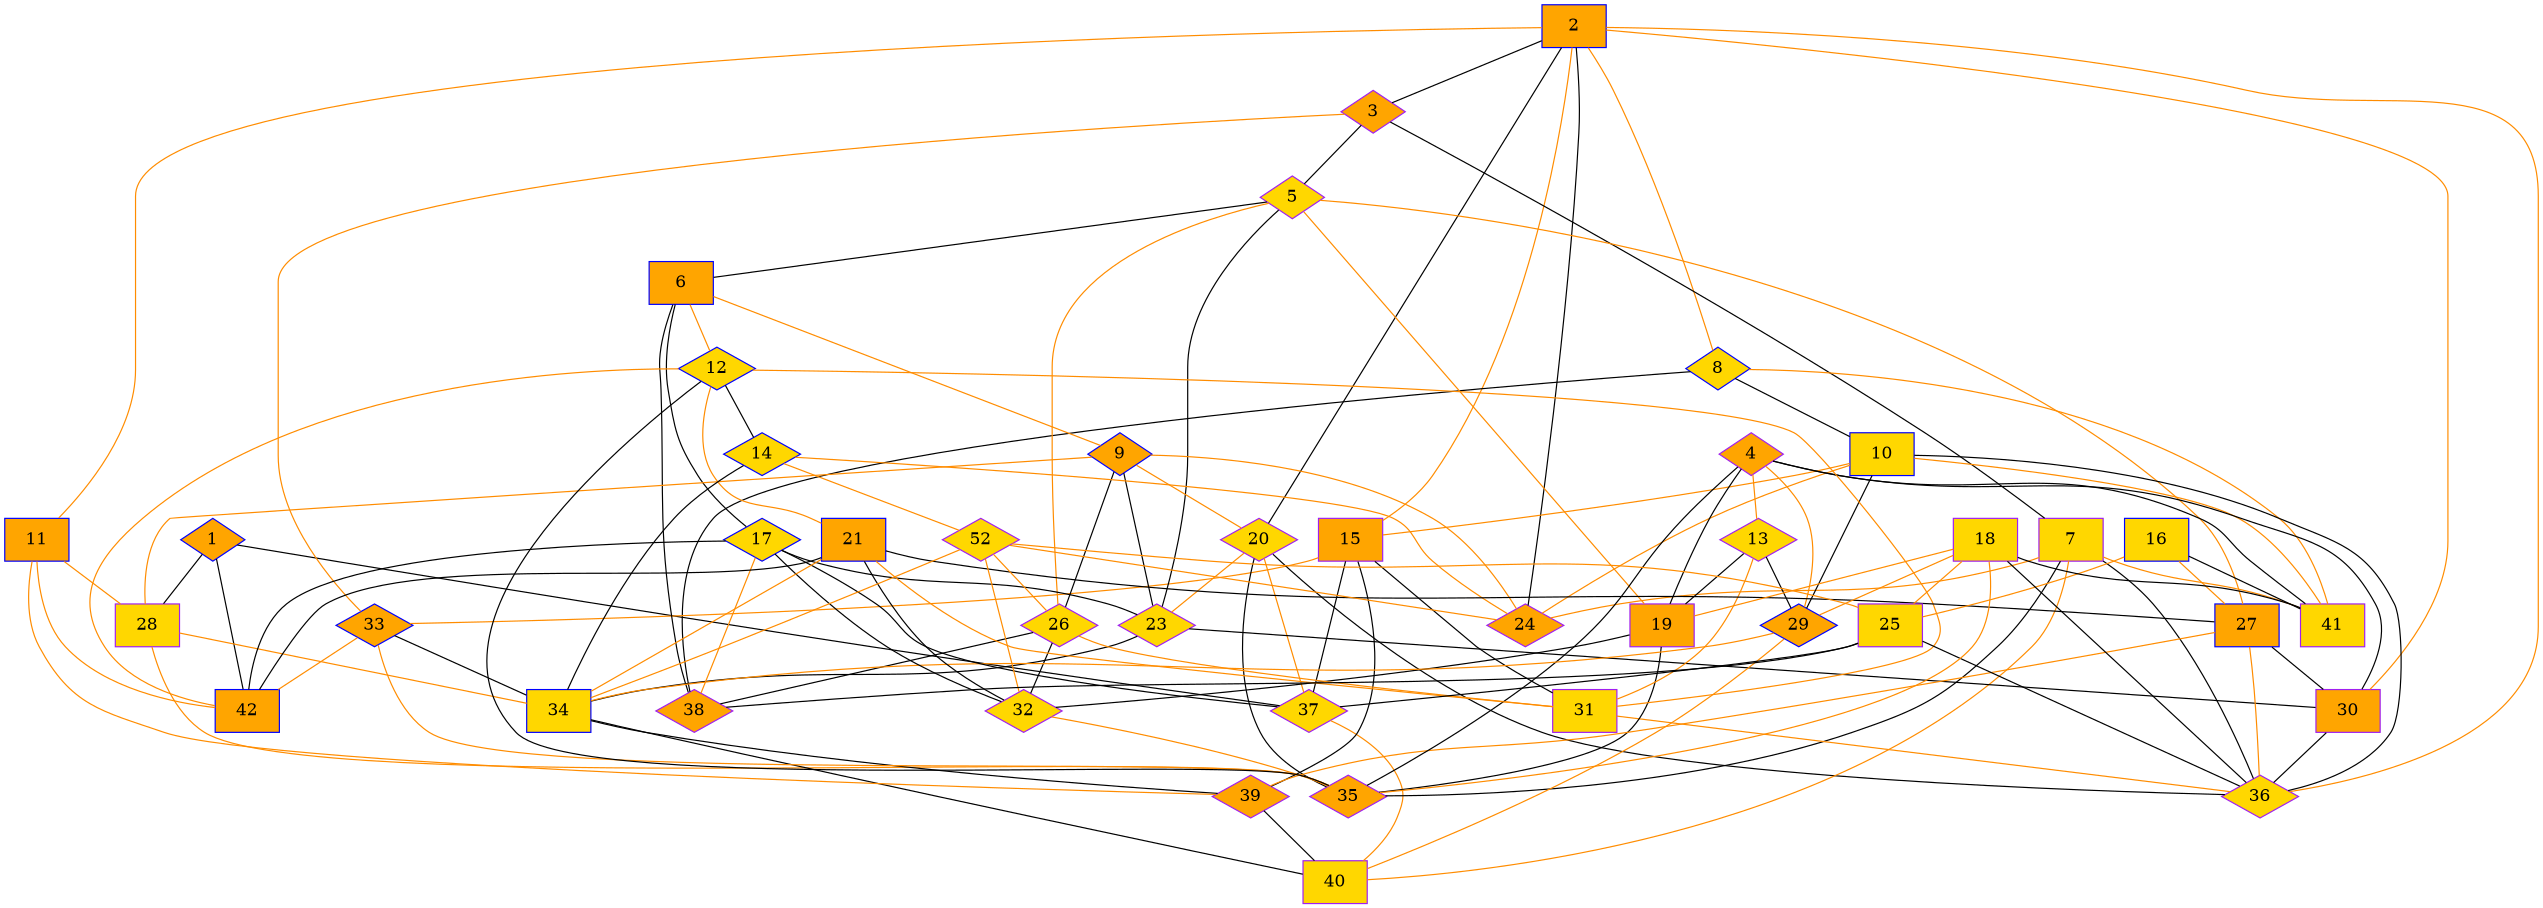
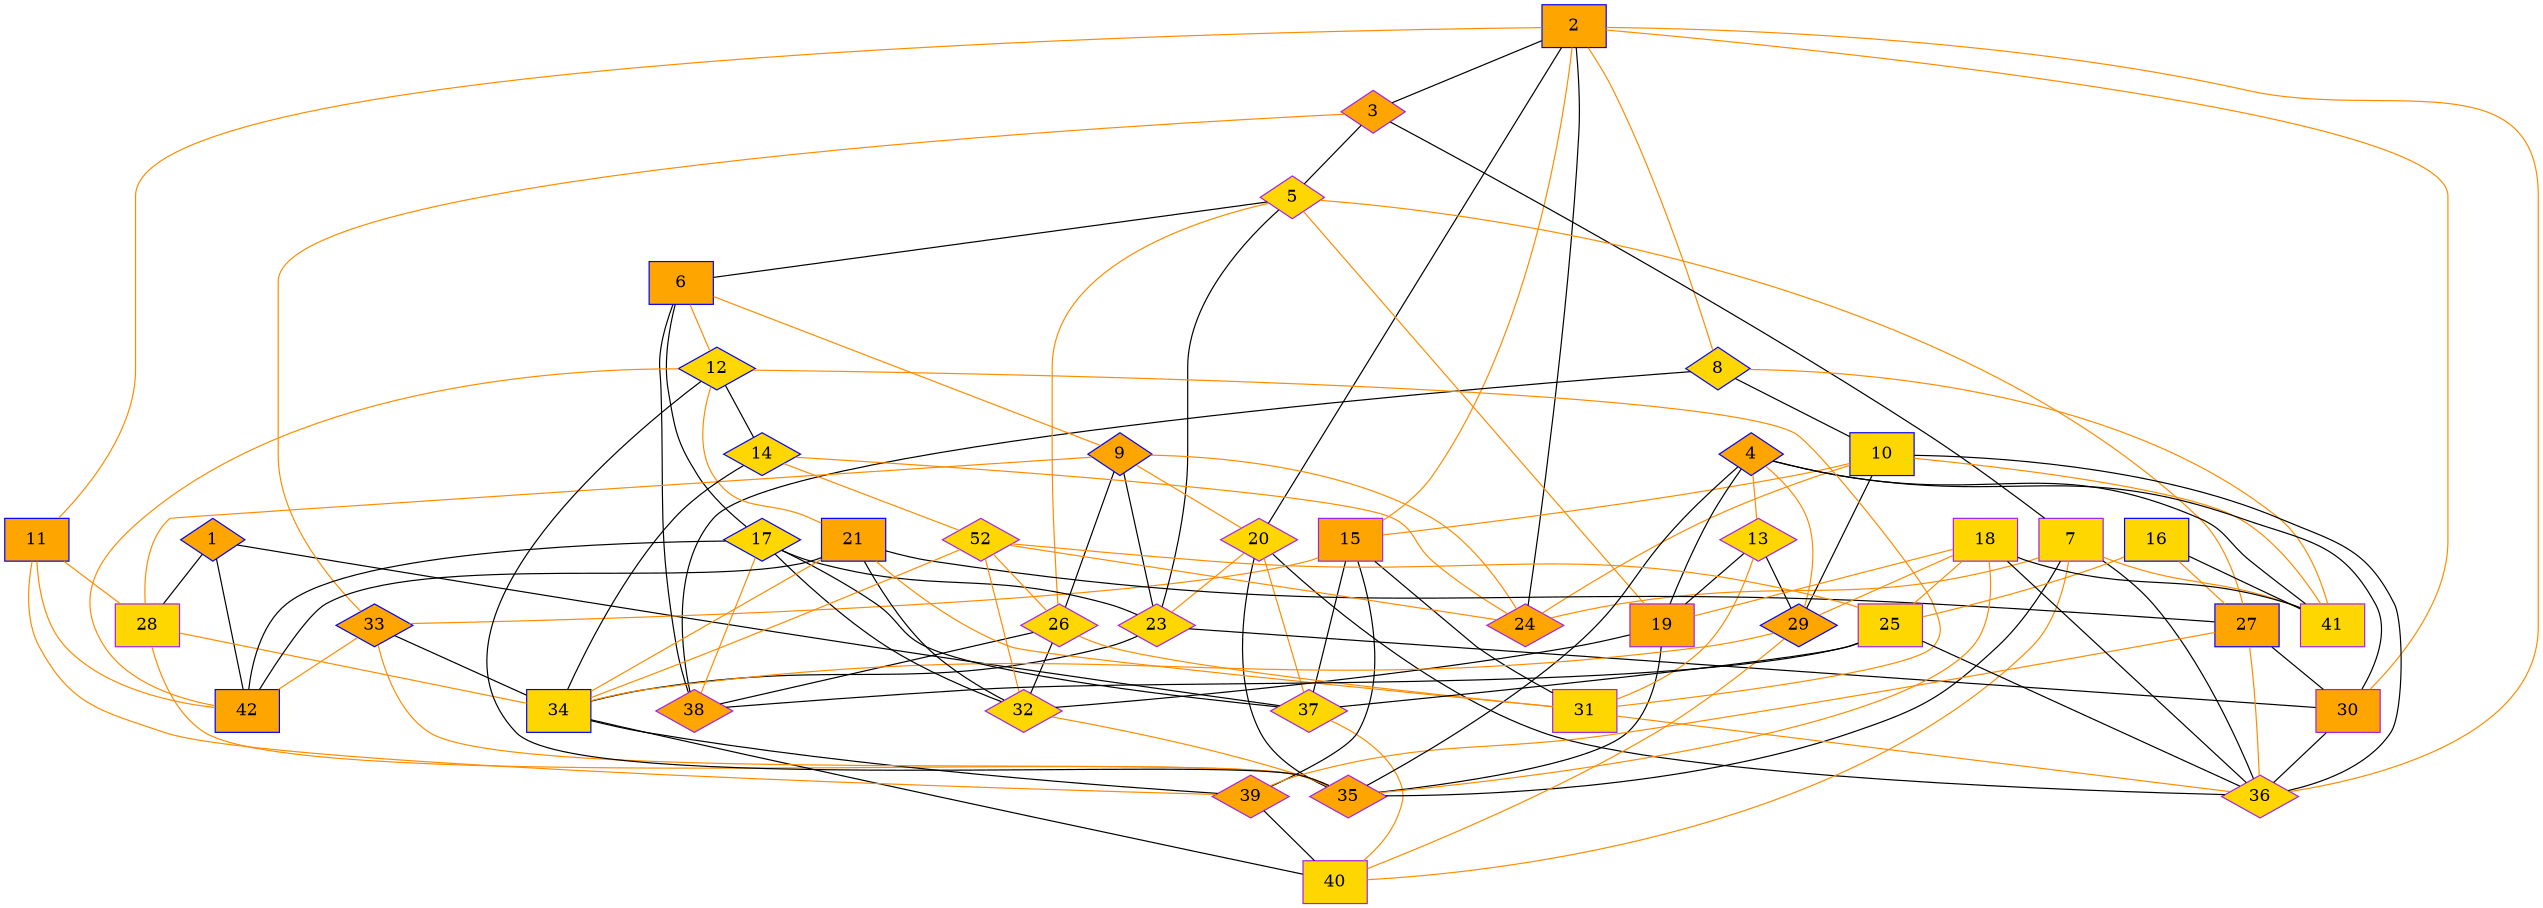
(1751, 454) -> (1751, 454)
